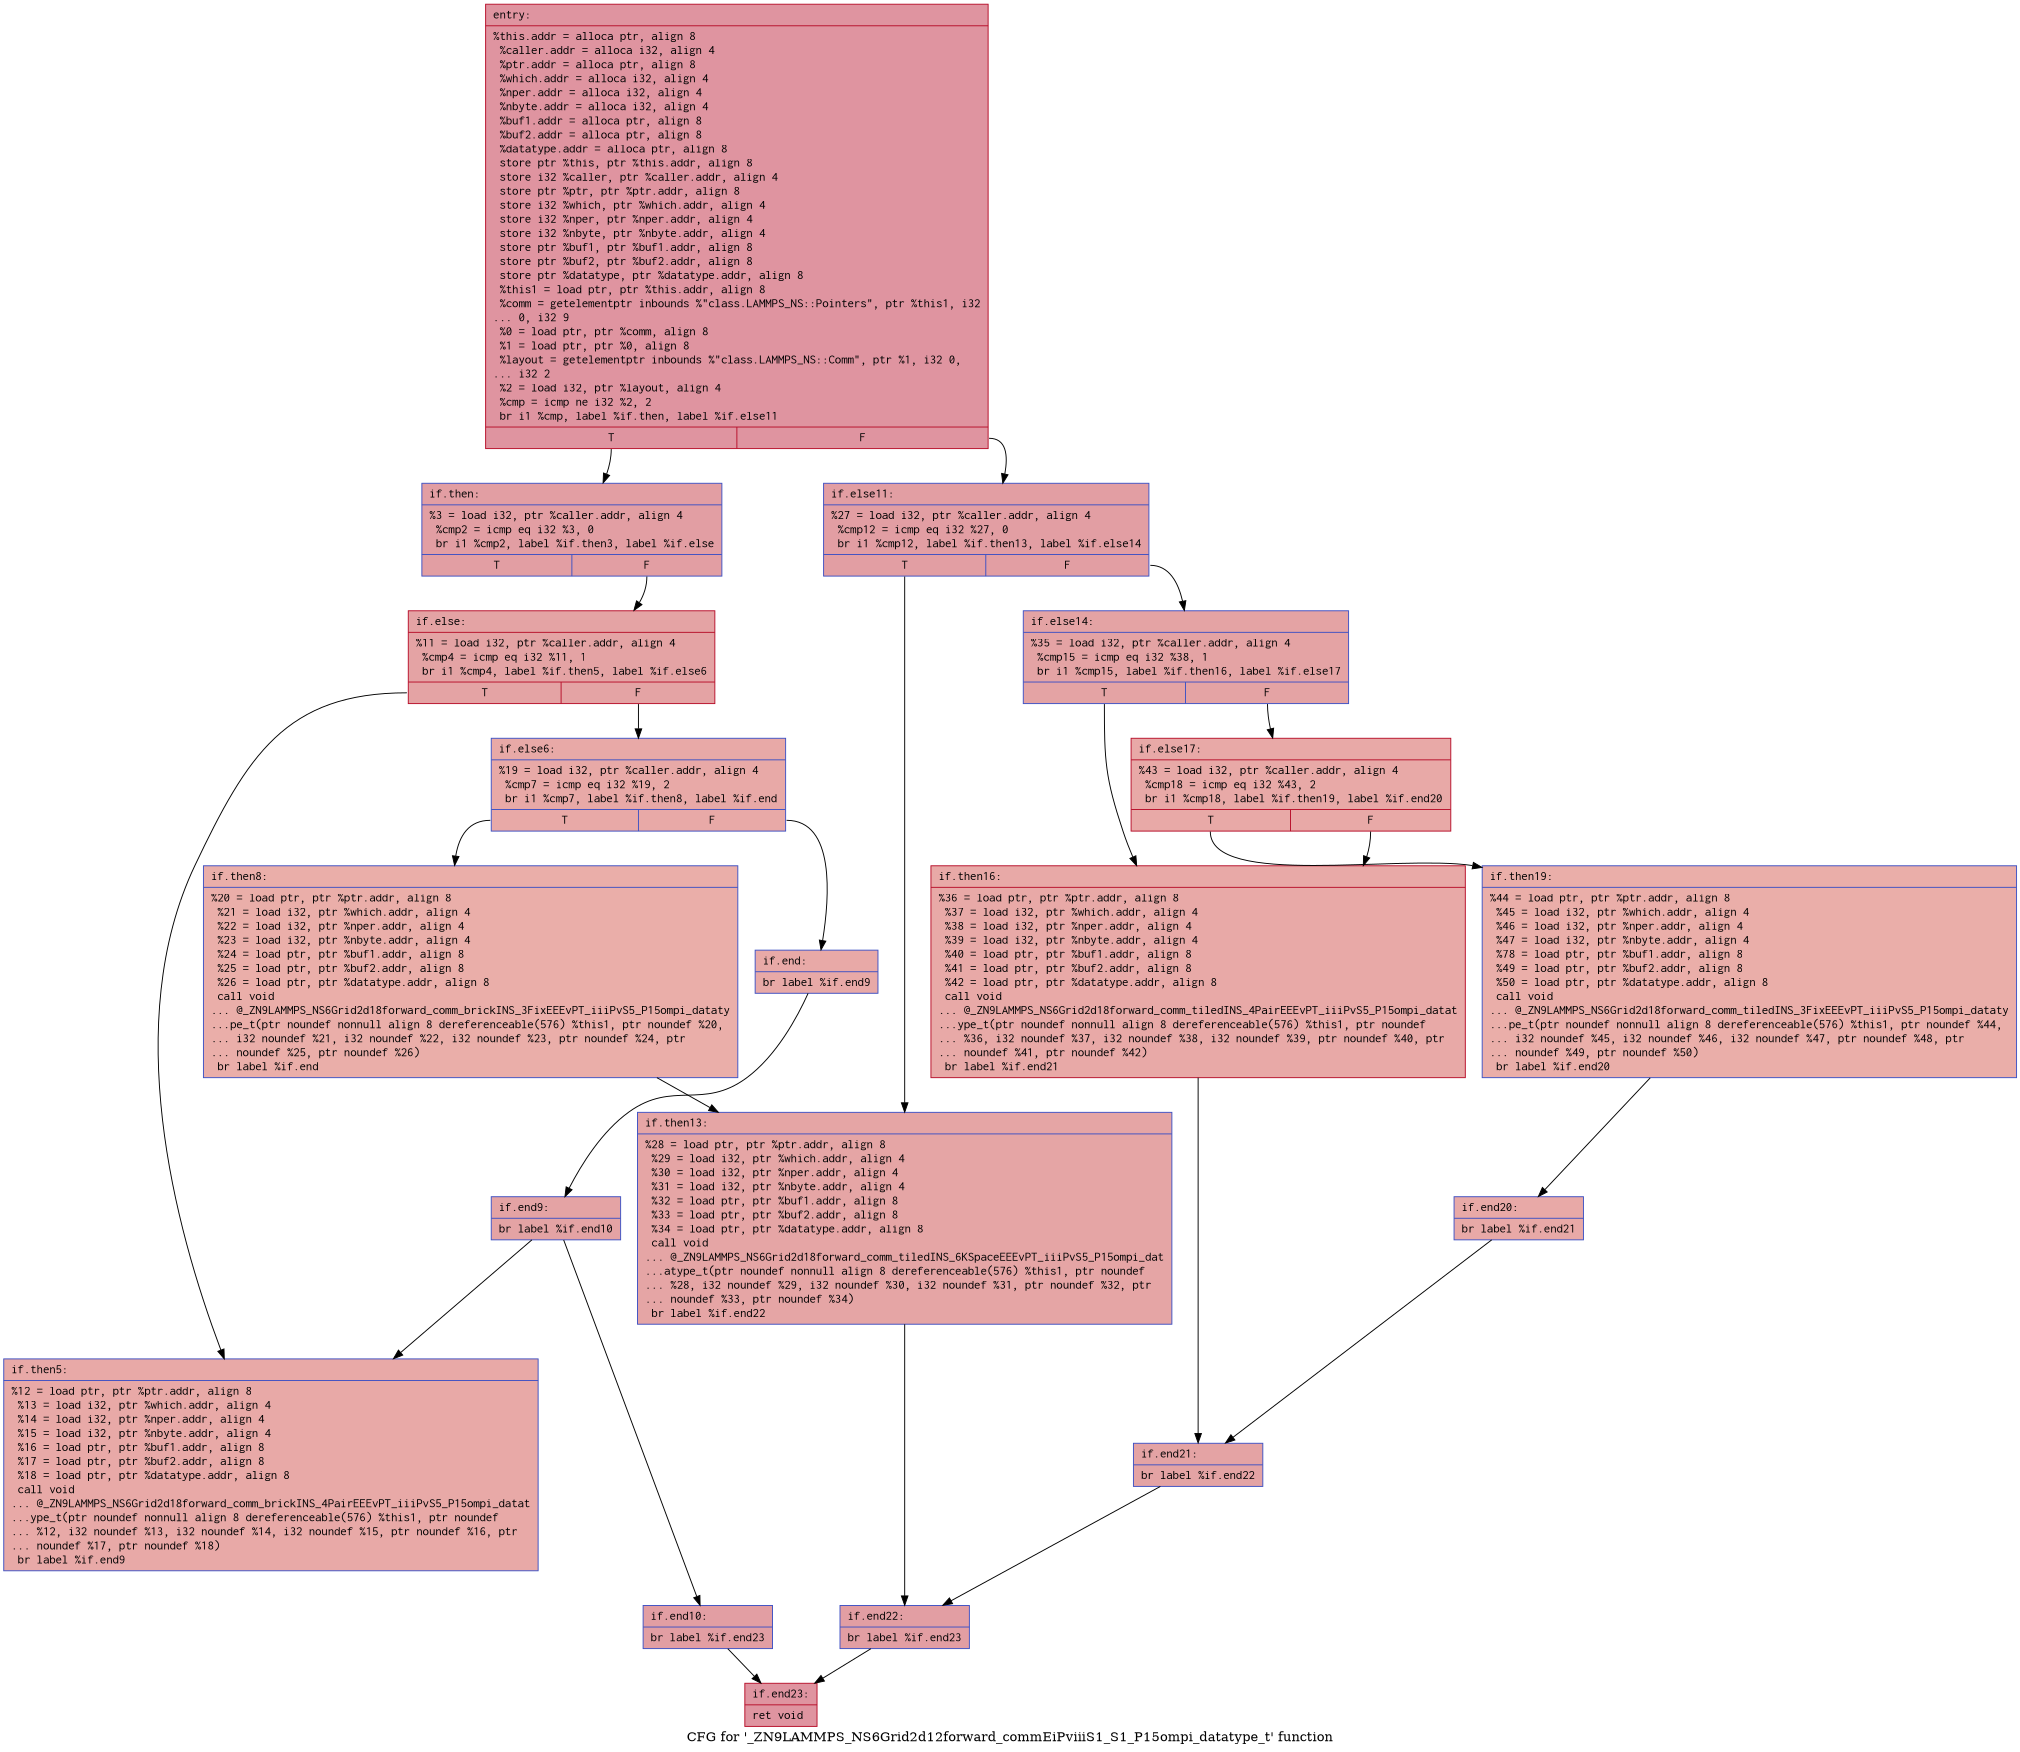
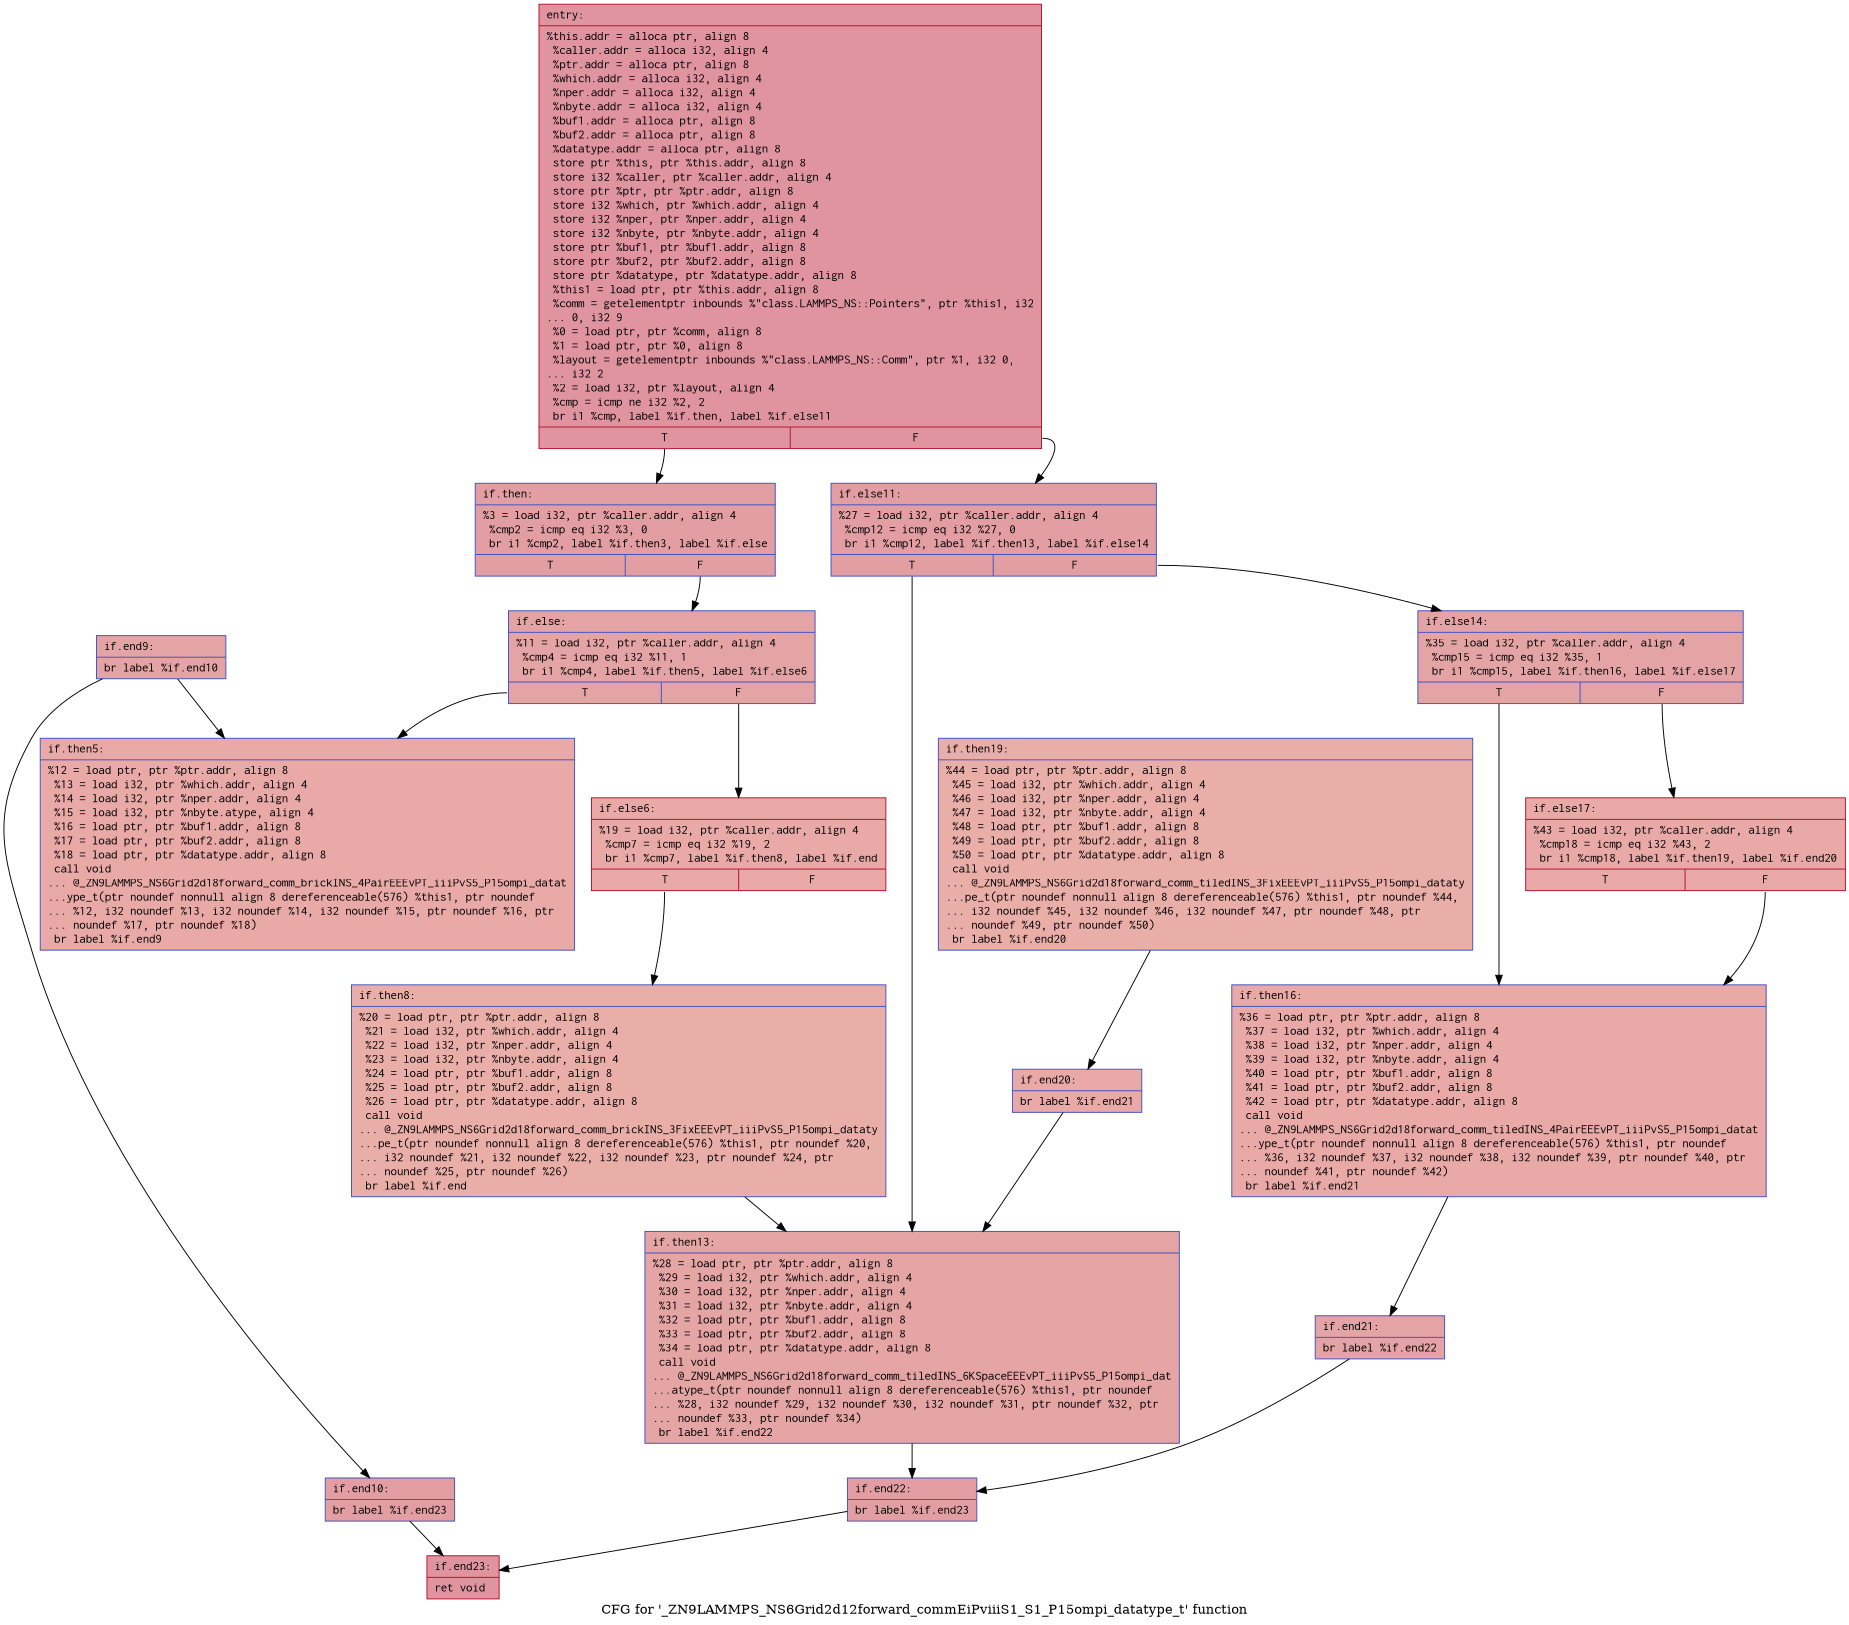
(562, 657) -> (662, 657)
(1120, 657) -> (1514, 657)
(638, 785) -> (739, 844)
(1335, 865) -> none
(1617, 954) -> (1073, 826)
(817, 972) -> none
(1198, 972) -> (1499, 1091)
(1362, 1339) -> (1026, 1168)
(141, 1433) -> (181, 812)
